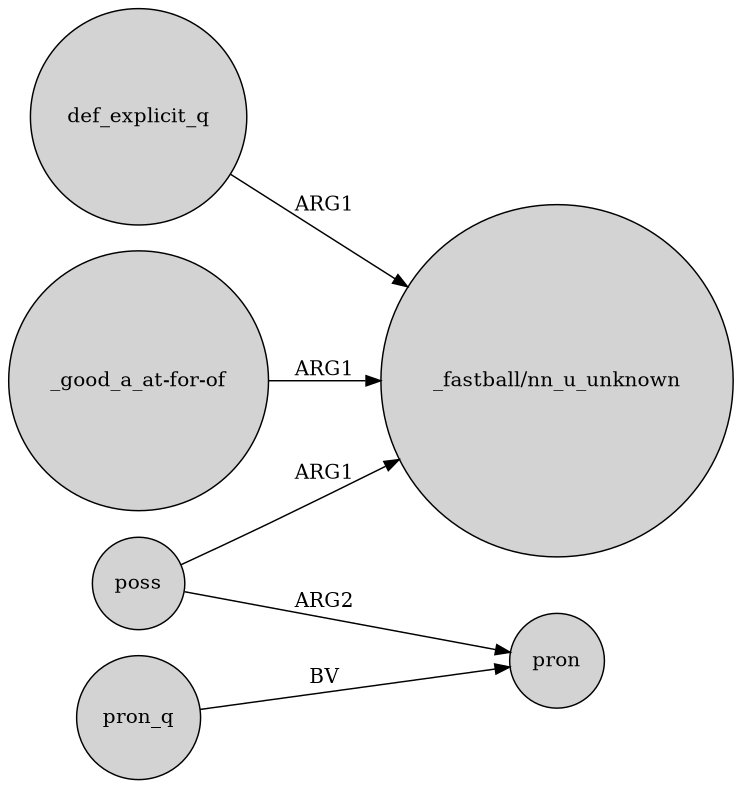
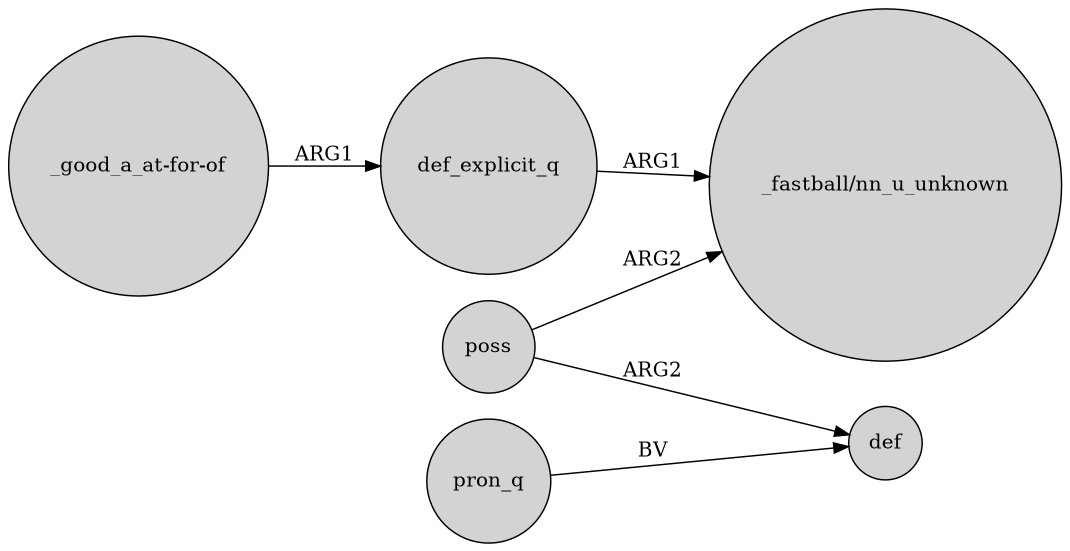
(317, 381) -> (317, 166)
(325, 473) -> (653, 260)
(557, 661) -> (885, 443)
